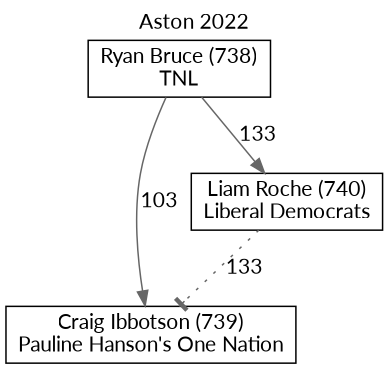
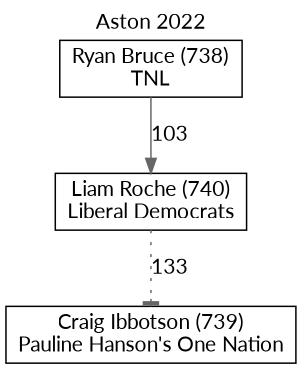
(258, 135) -> (170, 135)
(138, 192) -> none
